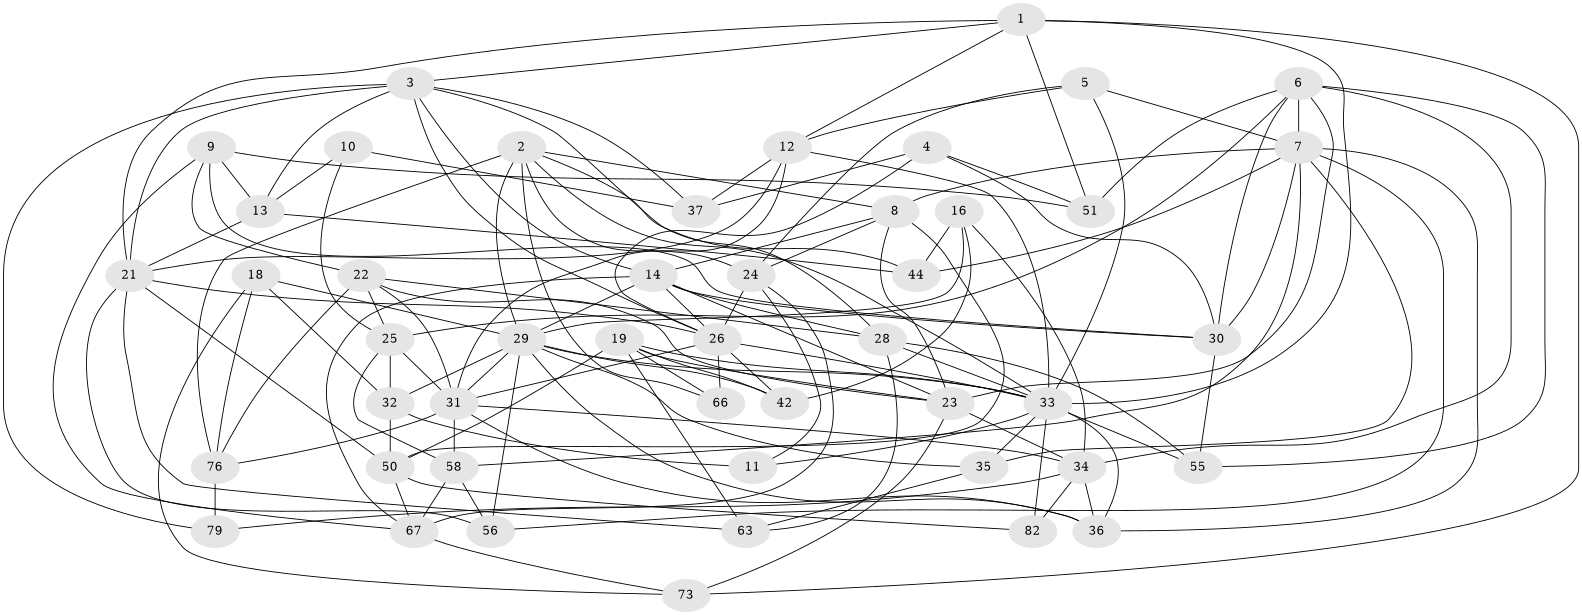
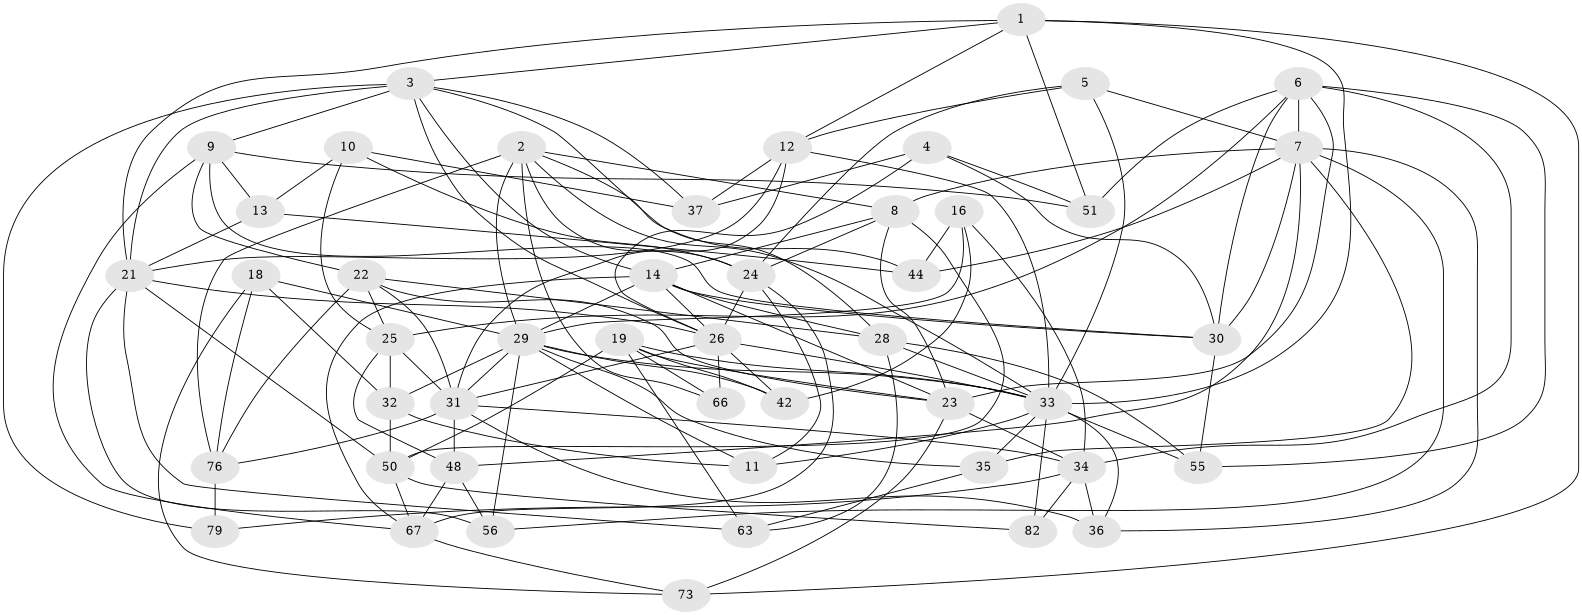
(317, 131) -> (311, 116)
none -> (553, 232)
(454, 468) -> (454, 468)
(769, 495) -> (635, 406)
